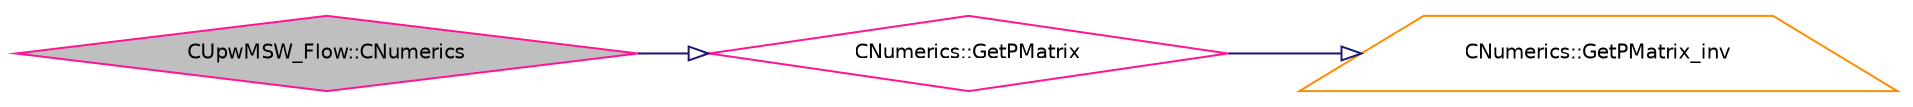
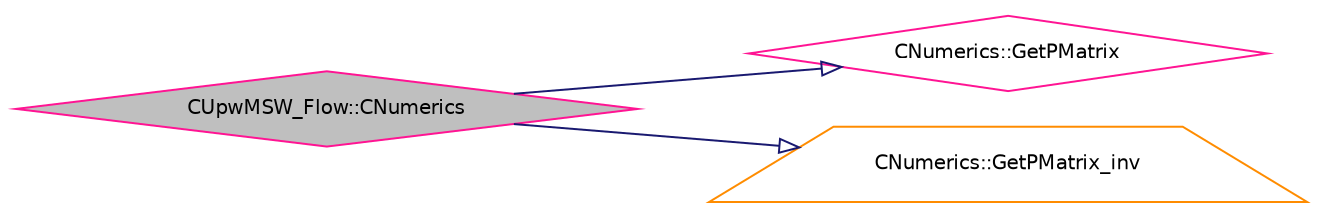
(1285, 53) -> (647, 135)
